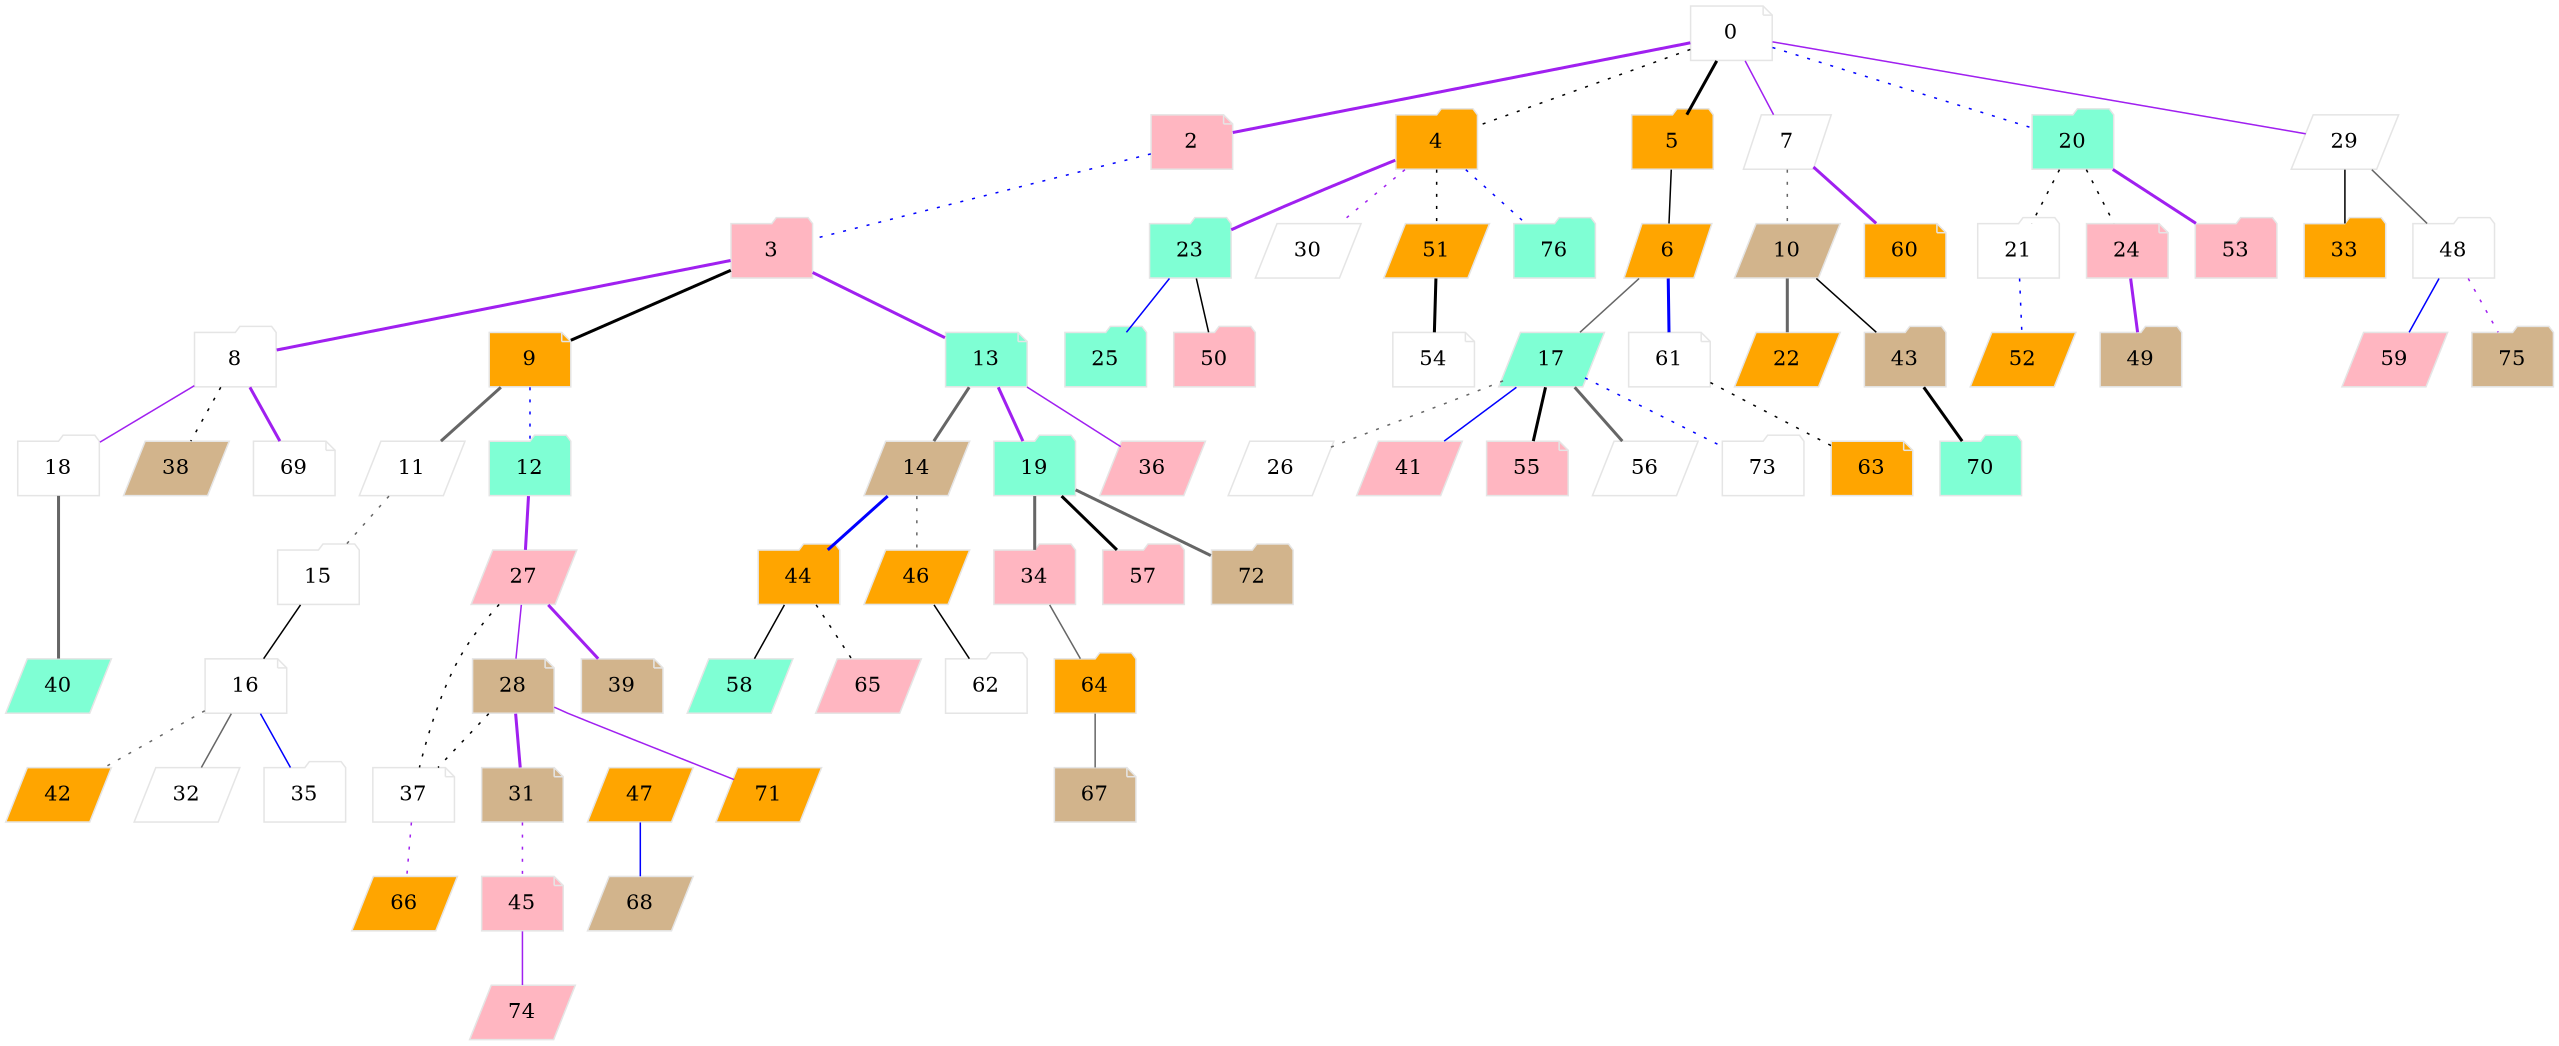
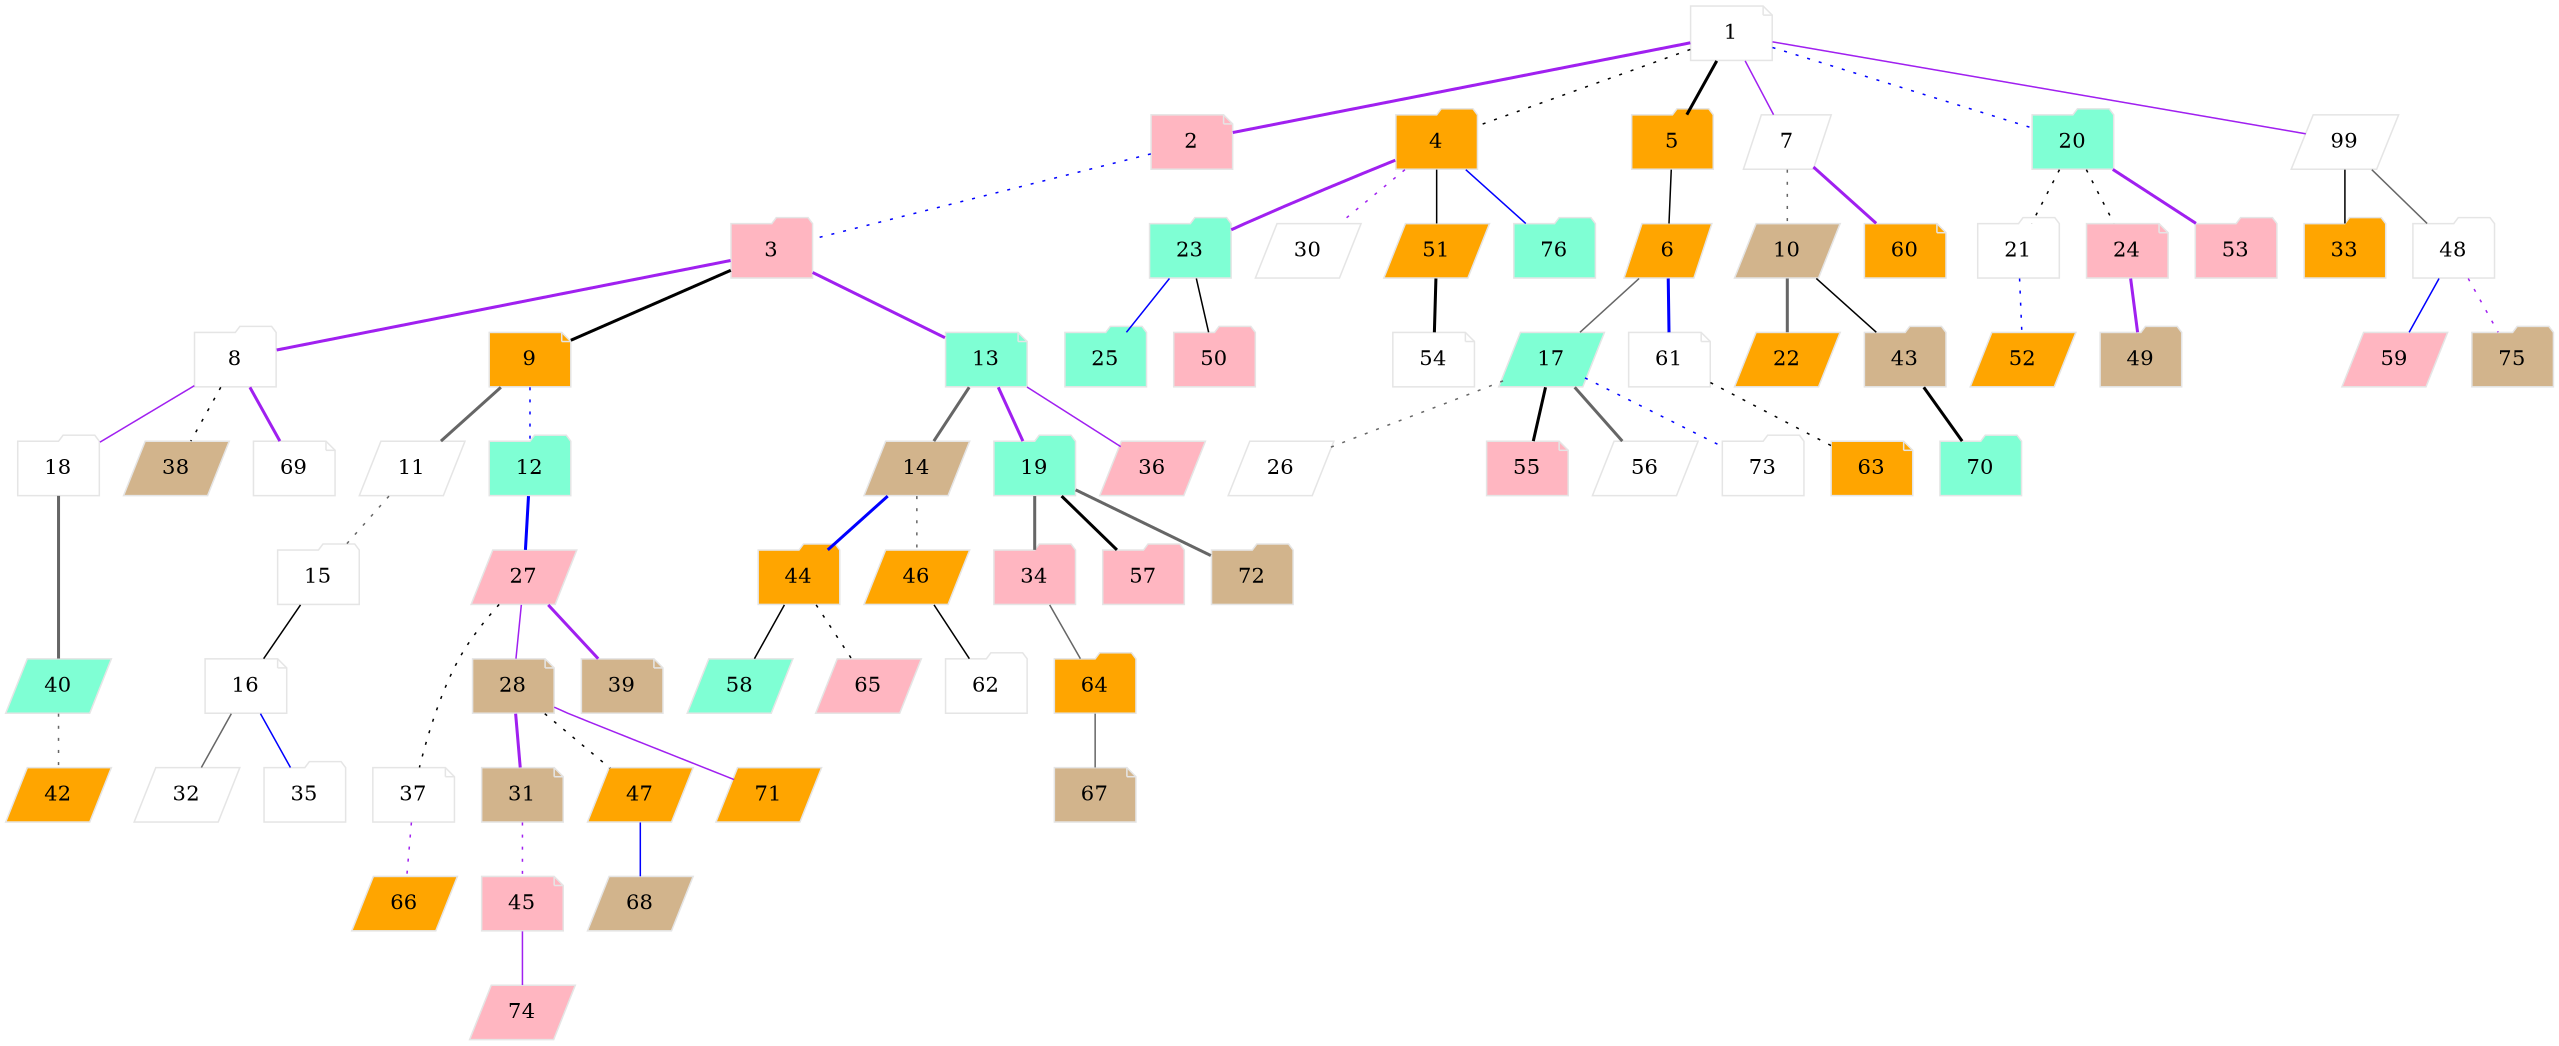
(1731, 33) -> (1731, 33)
(2345, 142) -> (2345, 142)
(1437, 197) -> (1437, 197)
(1496, 197) -> (1496, 197)
(1409, 468) -> none
(527, 523) -> (527, 523)
(154, 739) -> (59, 741)
(463, 741) -> (577, 741)
